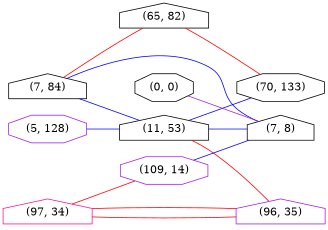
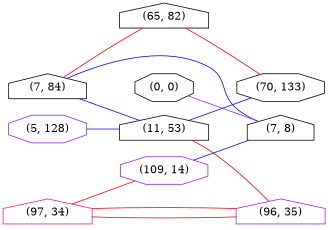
(228, 129) -> none
